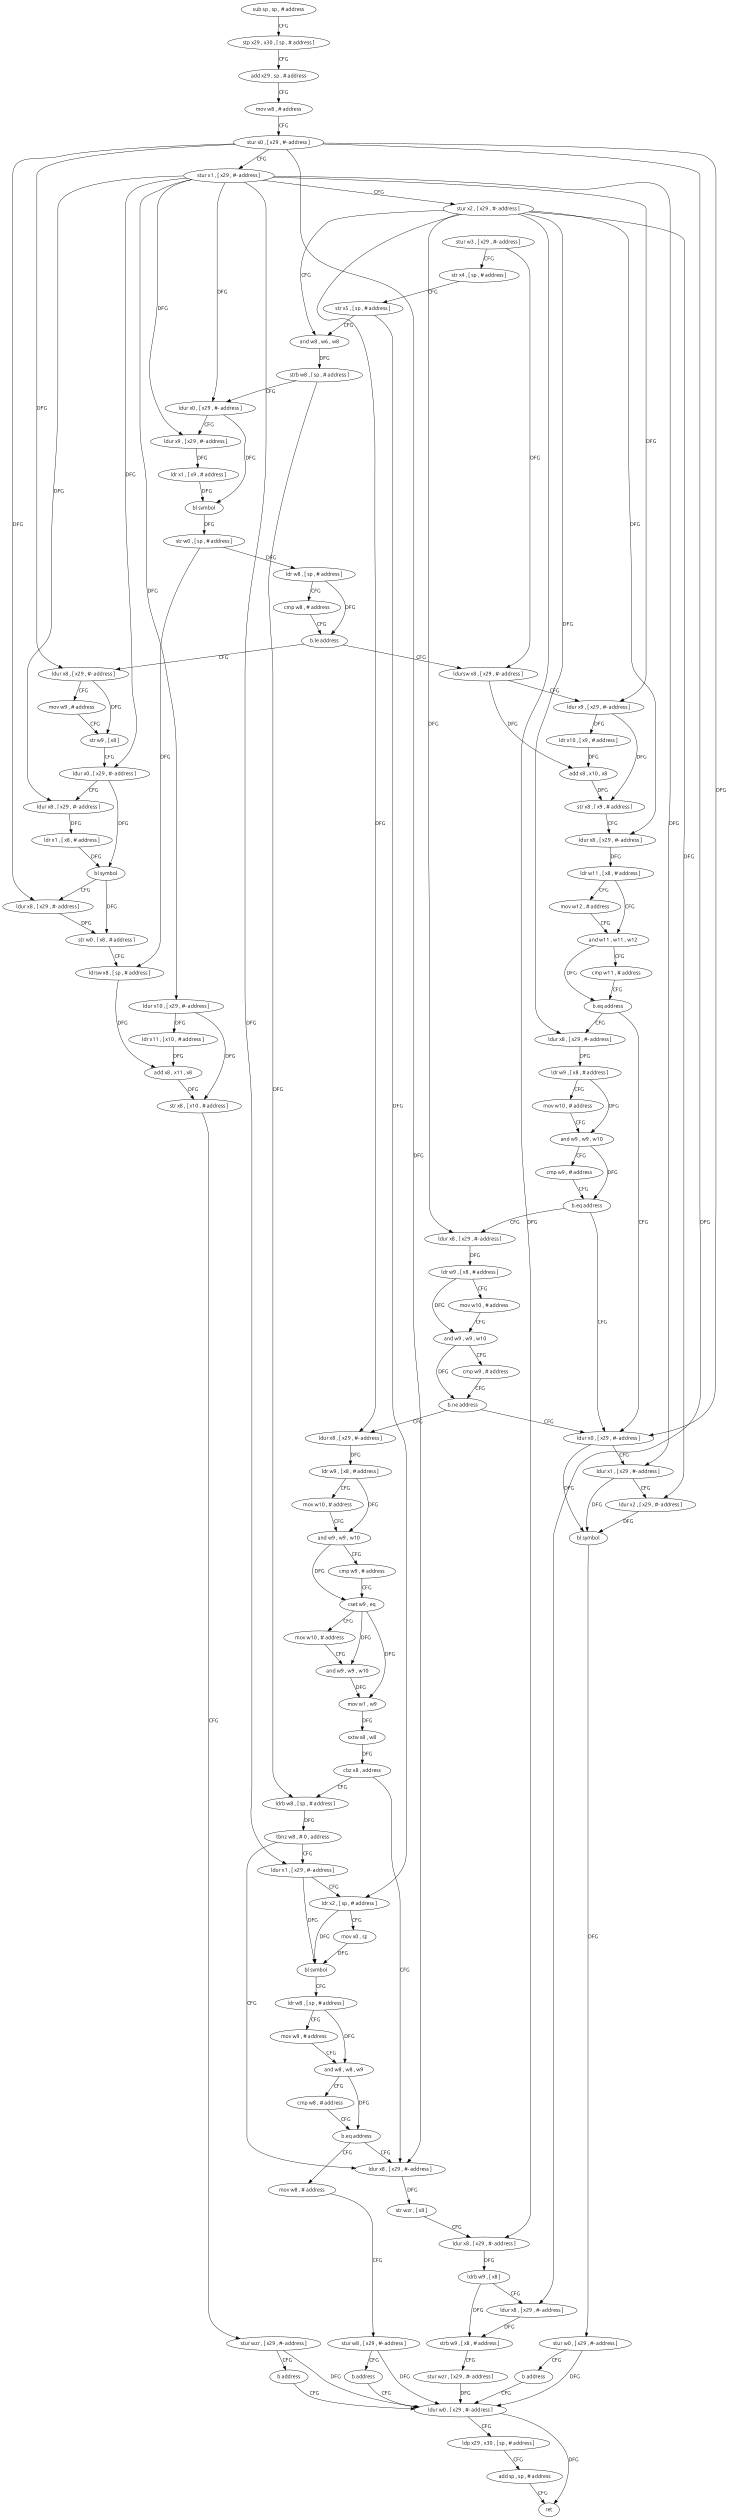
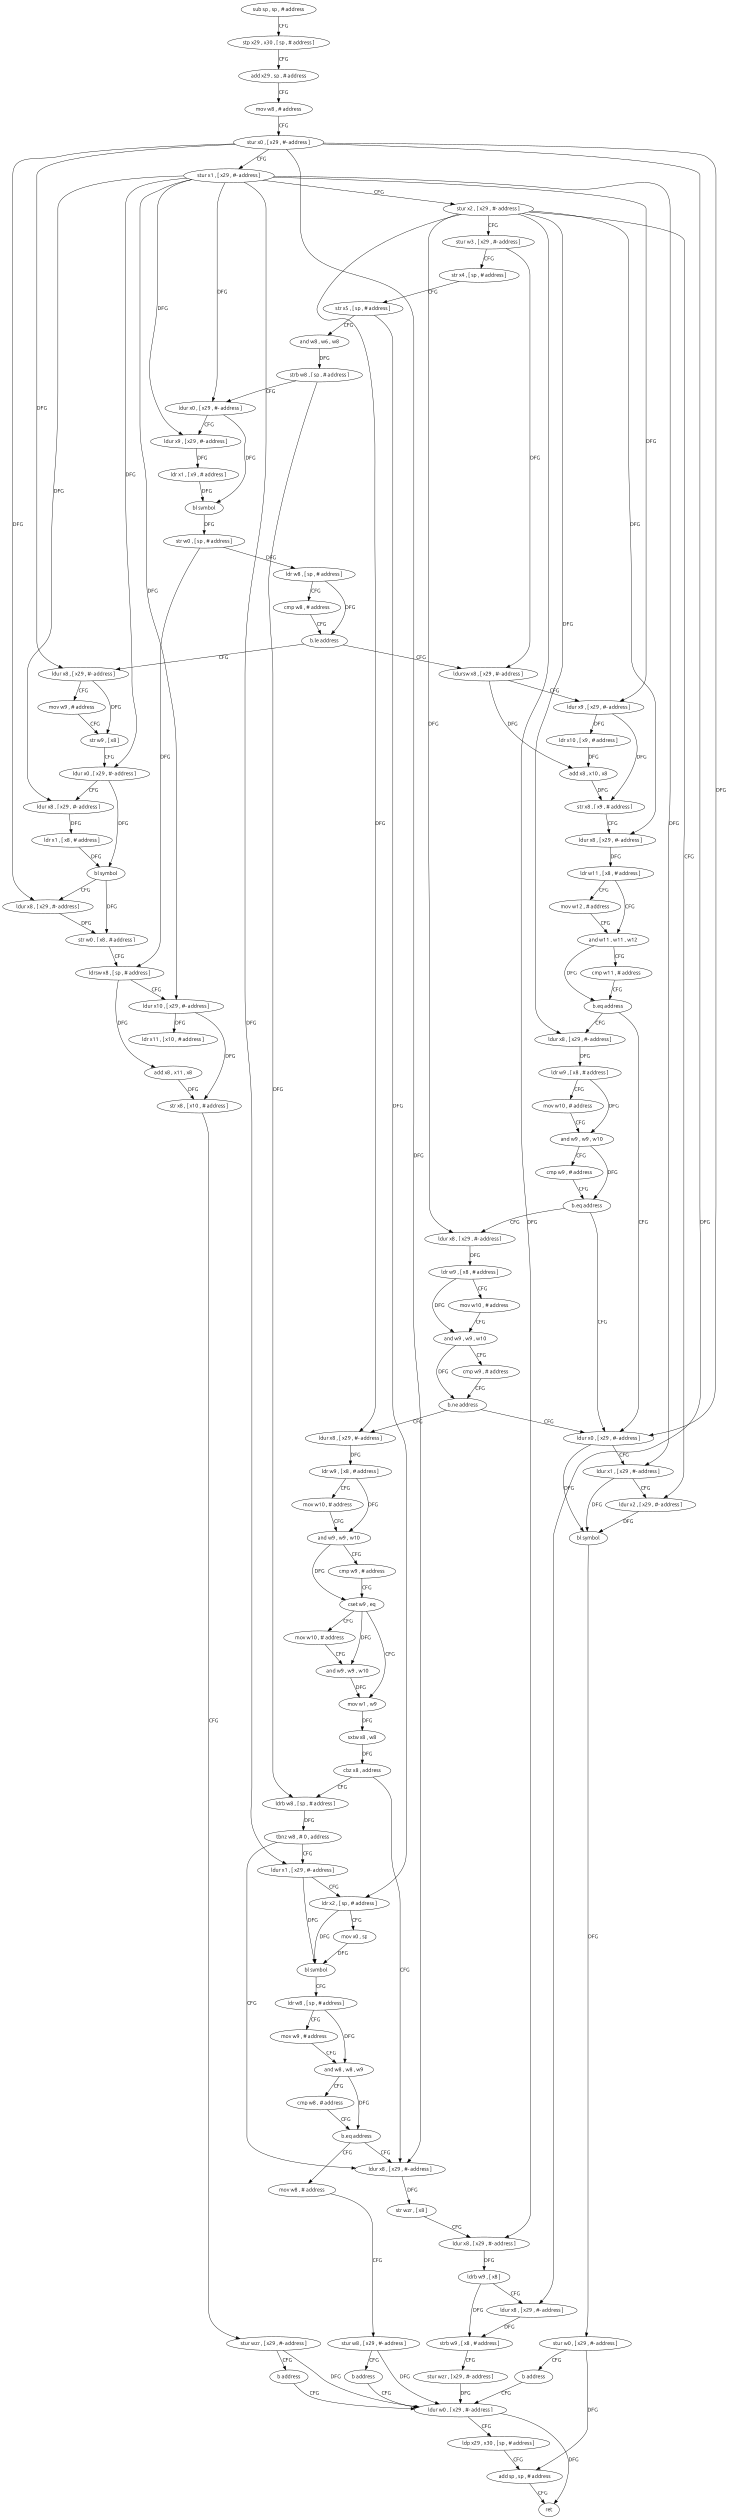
(327, 223) -> (488, 224)
(689, 857) -> (689, 857)
none -> (146, 989)
(173, 1054) -> none
(390, 1654) -> (390, 1654)
(549, 2388) -> (588, 2421)
